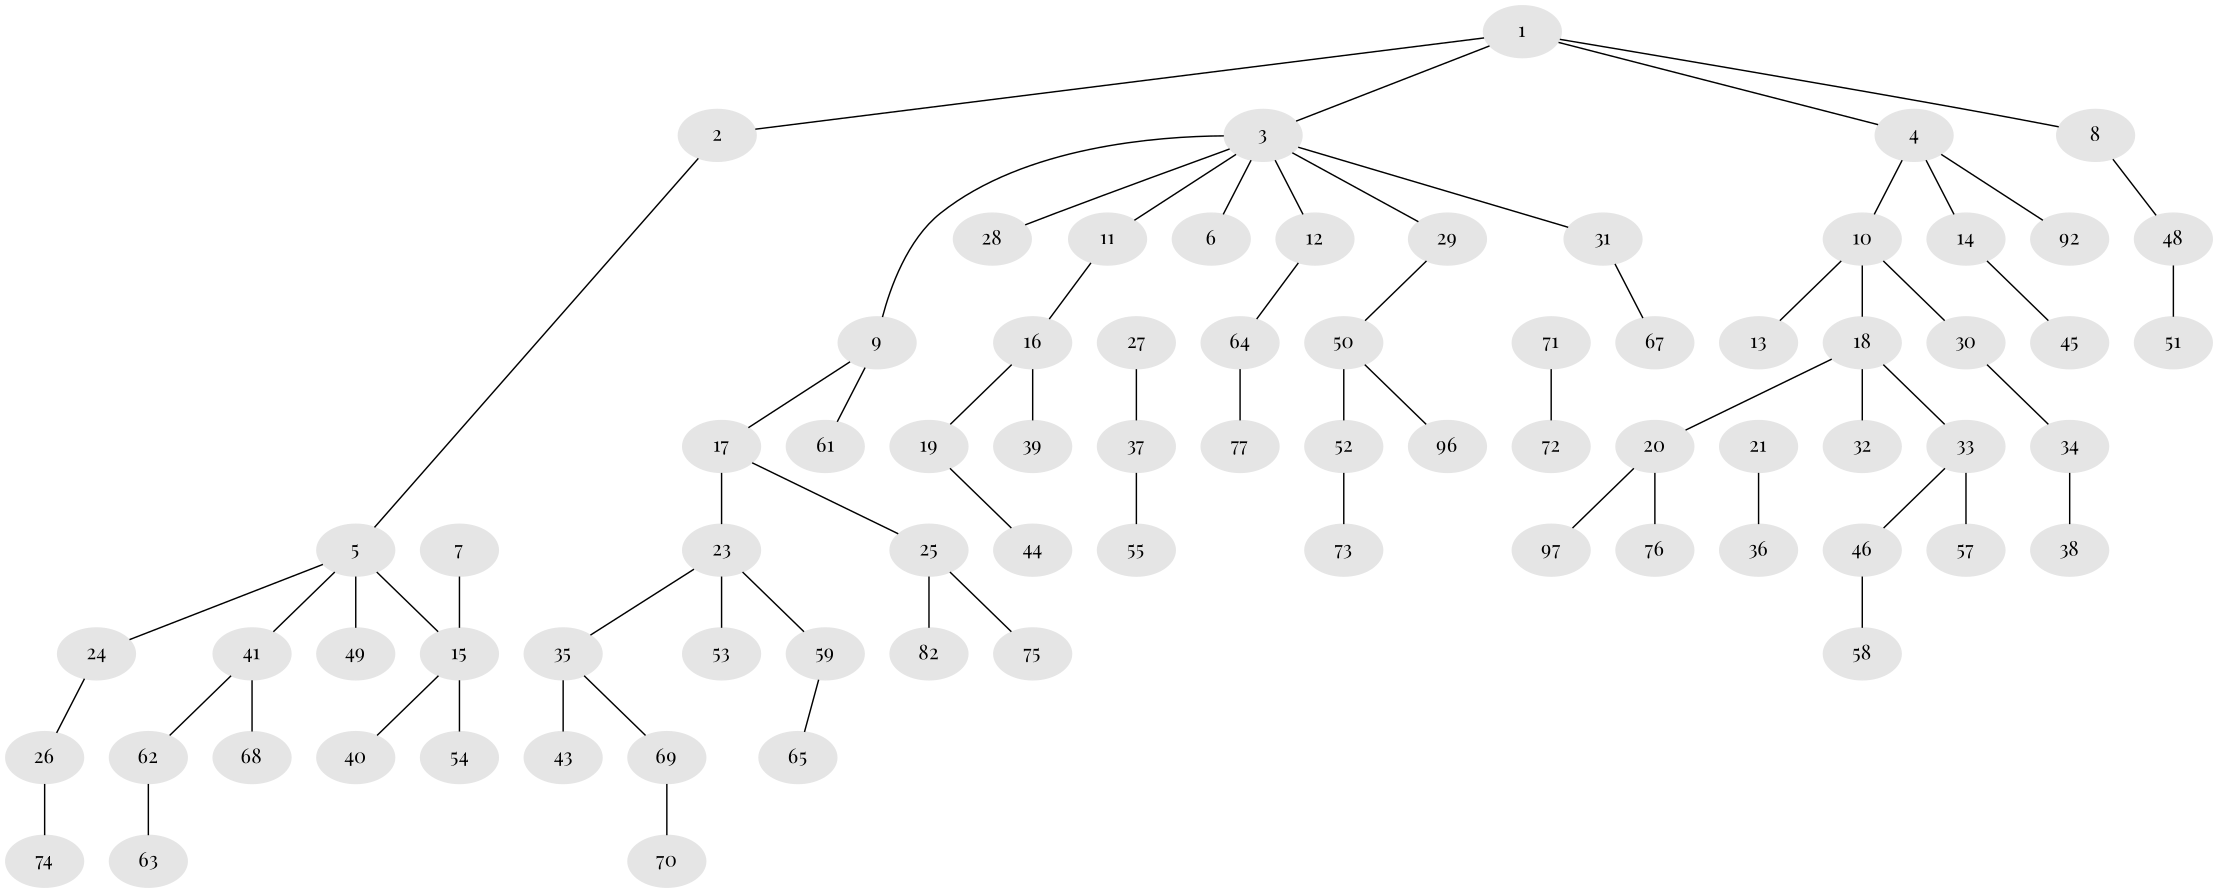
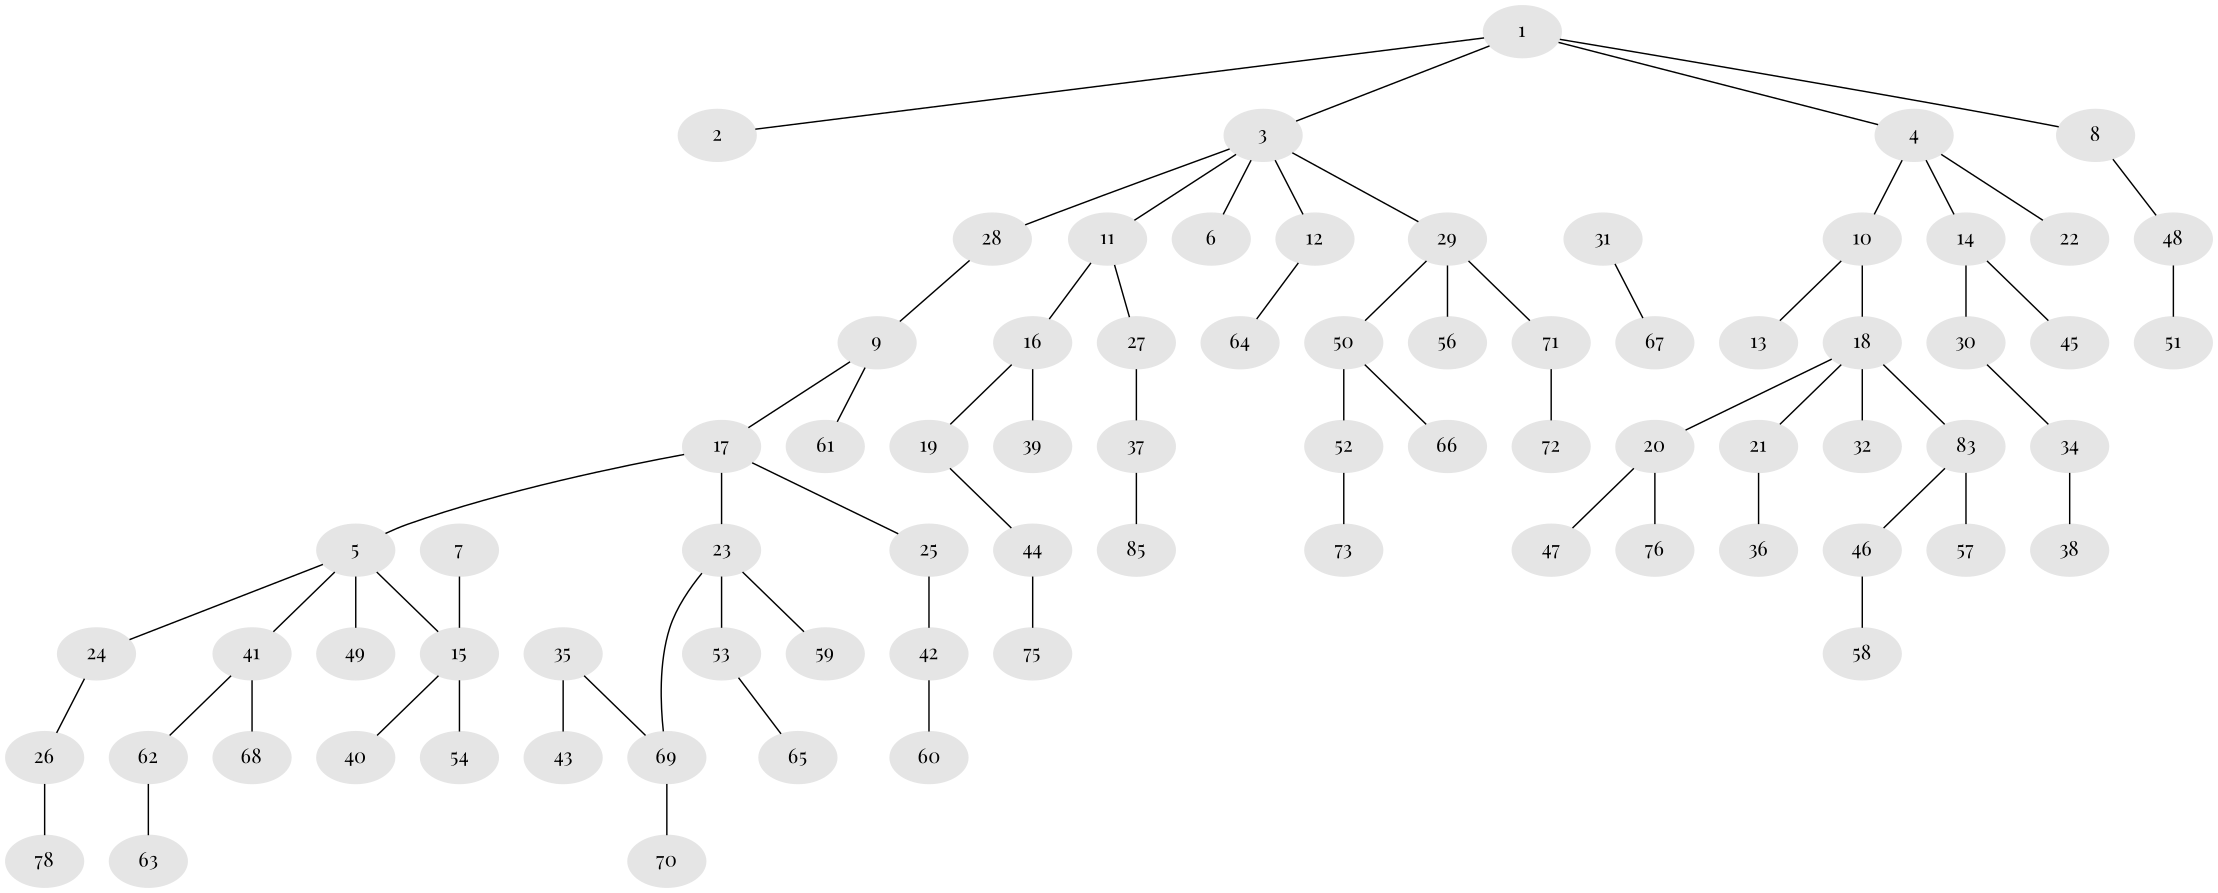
(1018, 170) -> (935, 291)
(1433, 187) -> none
(2070, 239) -> (2070, 239)
none -> (1122, 291)
none -> (1499, 291)
(1914, 291) -> (1966, 291)
(536, 343) -> (533, 487)
none -> (1447, 343)
none -> (1811, 394)
(1240, 446) -> none
(1447, 446) -> (1447, 446)
(1966, 446) -> (1966, 446)
(1136, 550) -> (1136, 550)
(1551, 550) -> (1551, 550)
(642, 602) -> (665, 648)
(981, 602) -> (1033, 602)
(929, 654) -> (929, 654)
(812, 706) -> (760, 706)
none -> (929, 758)
(45, 861) -> (45, 861)
